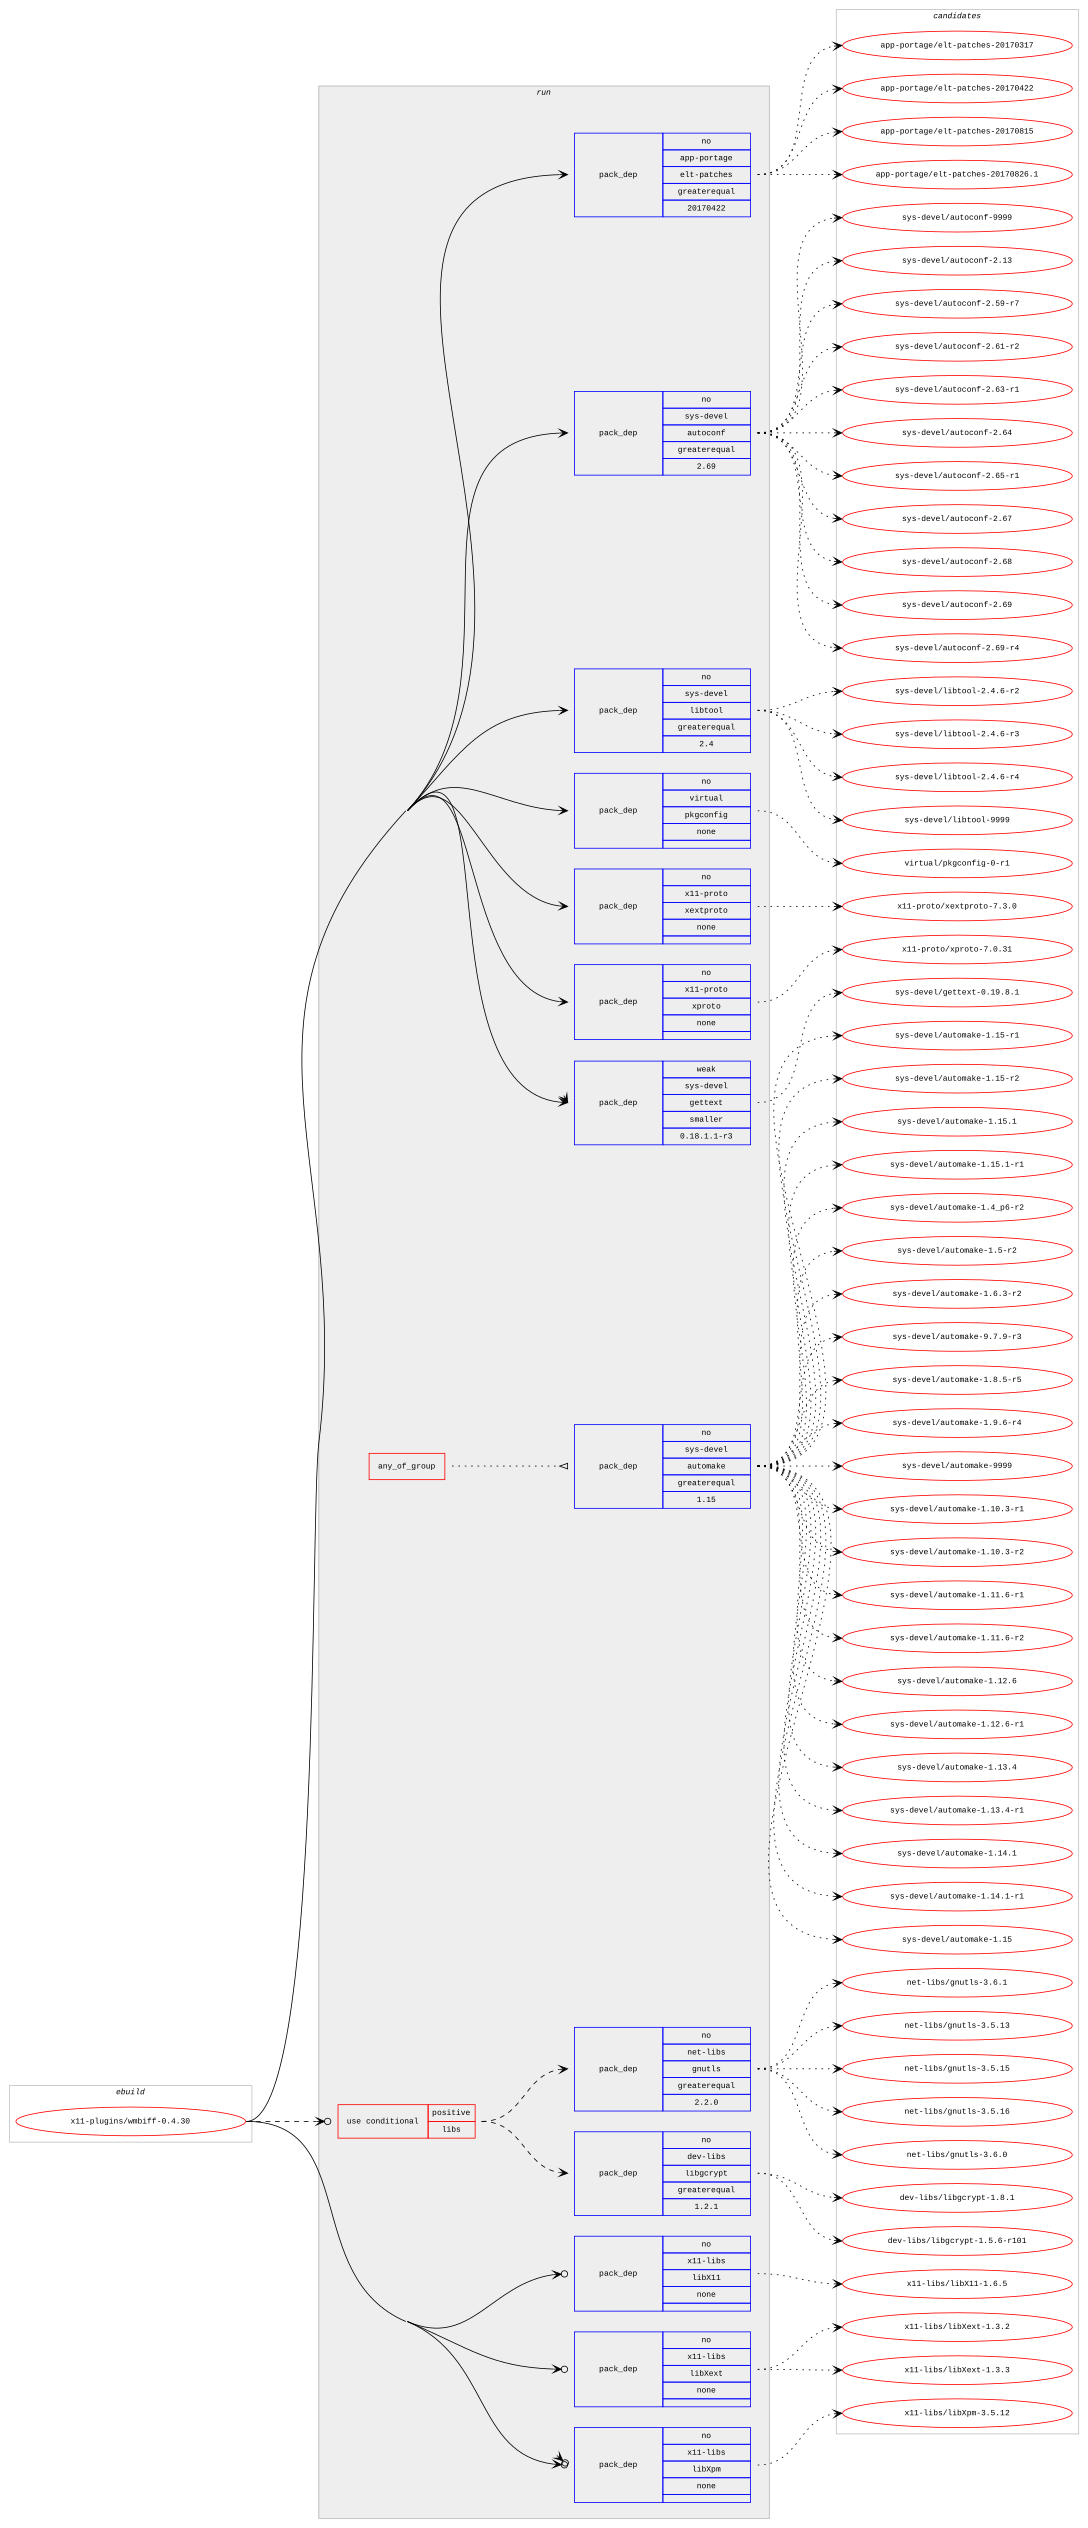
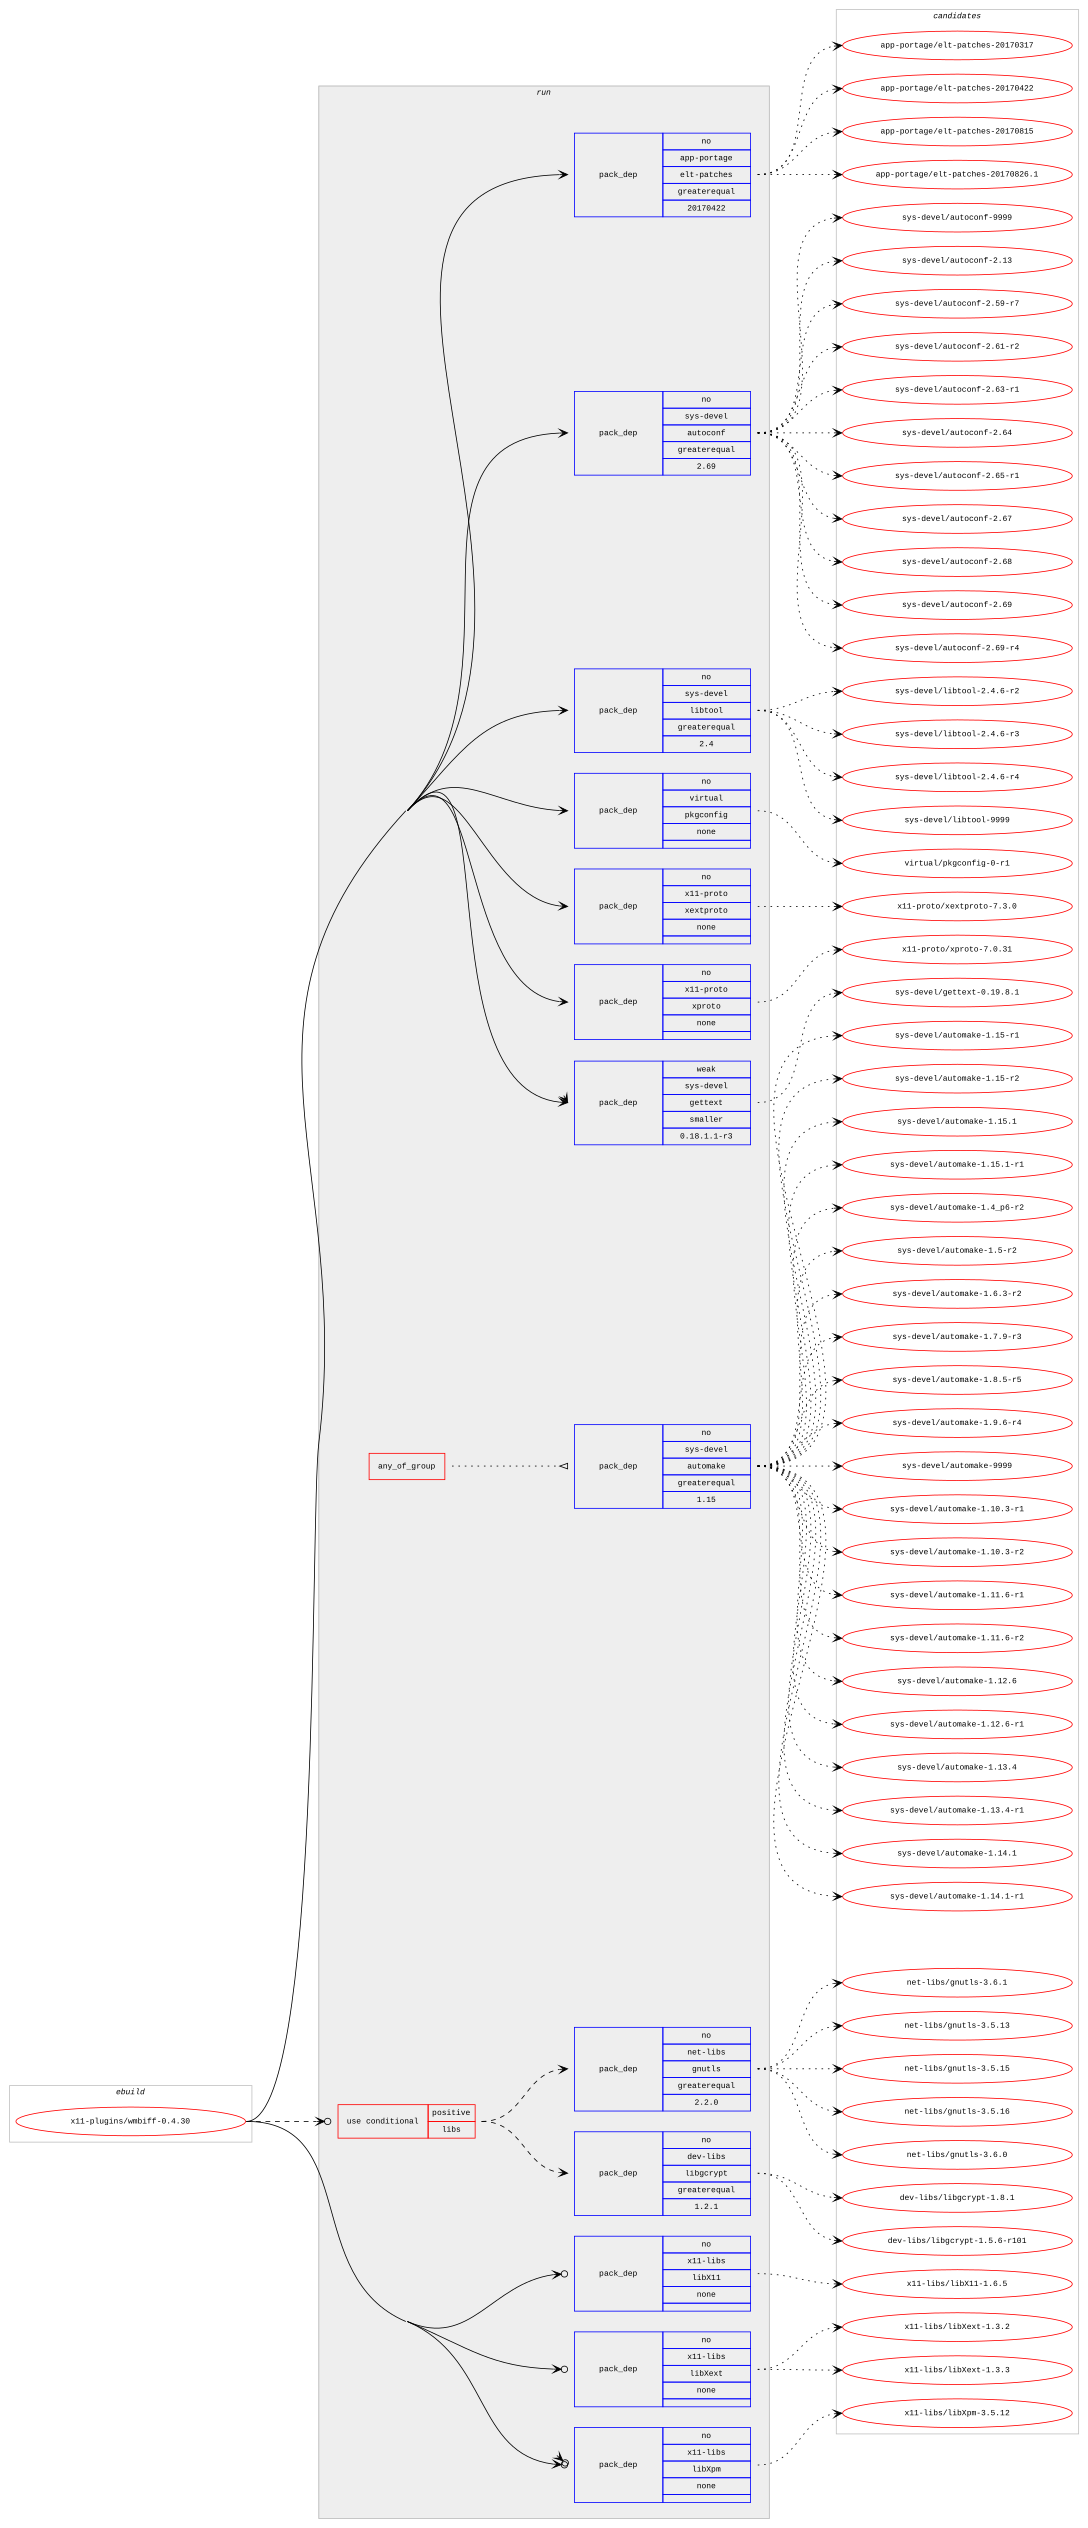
(957, 1337) -> (957, 1337)
(957, 1940) -> none
